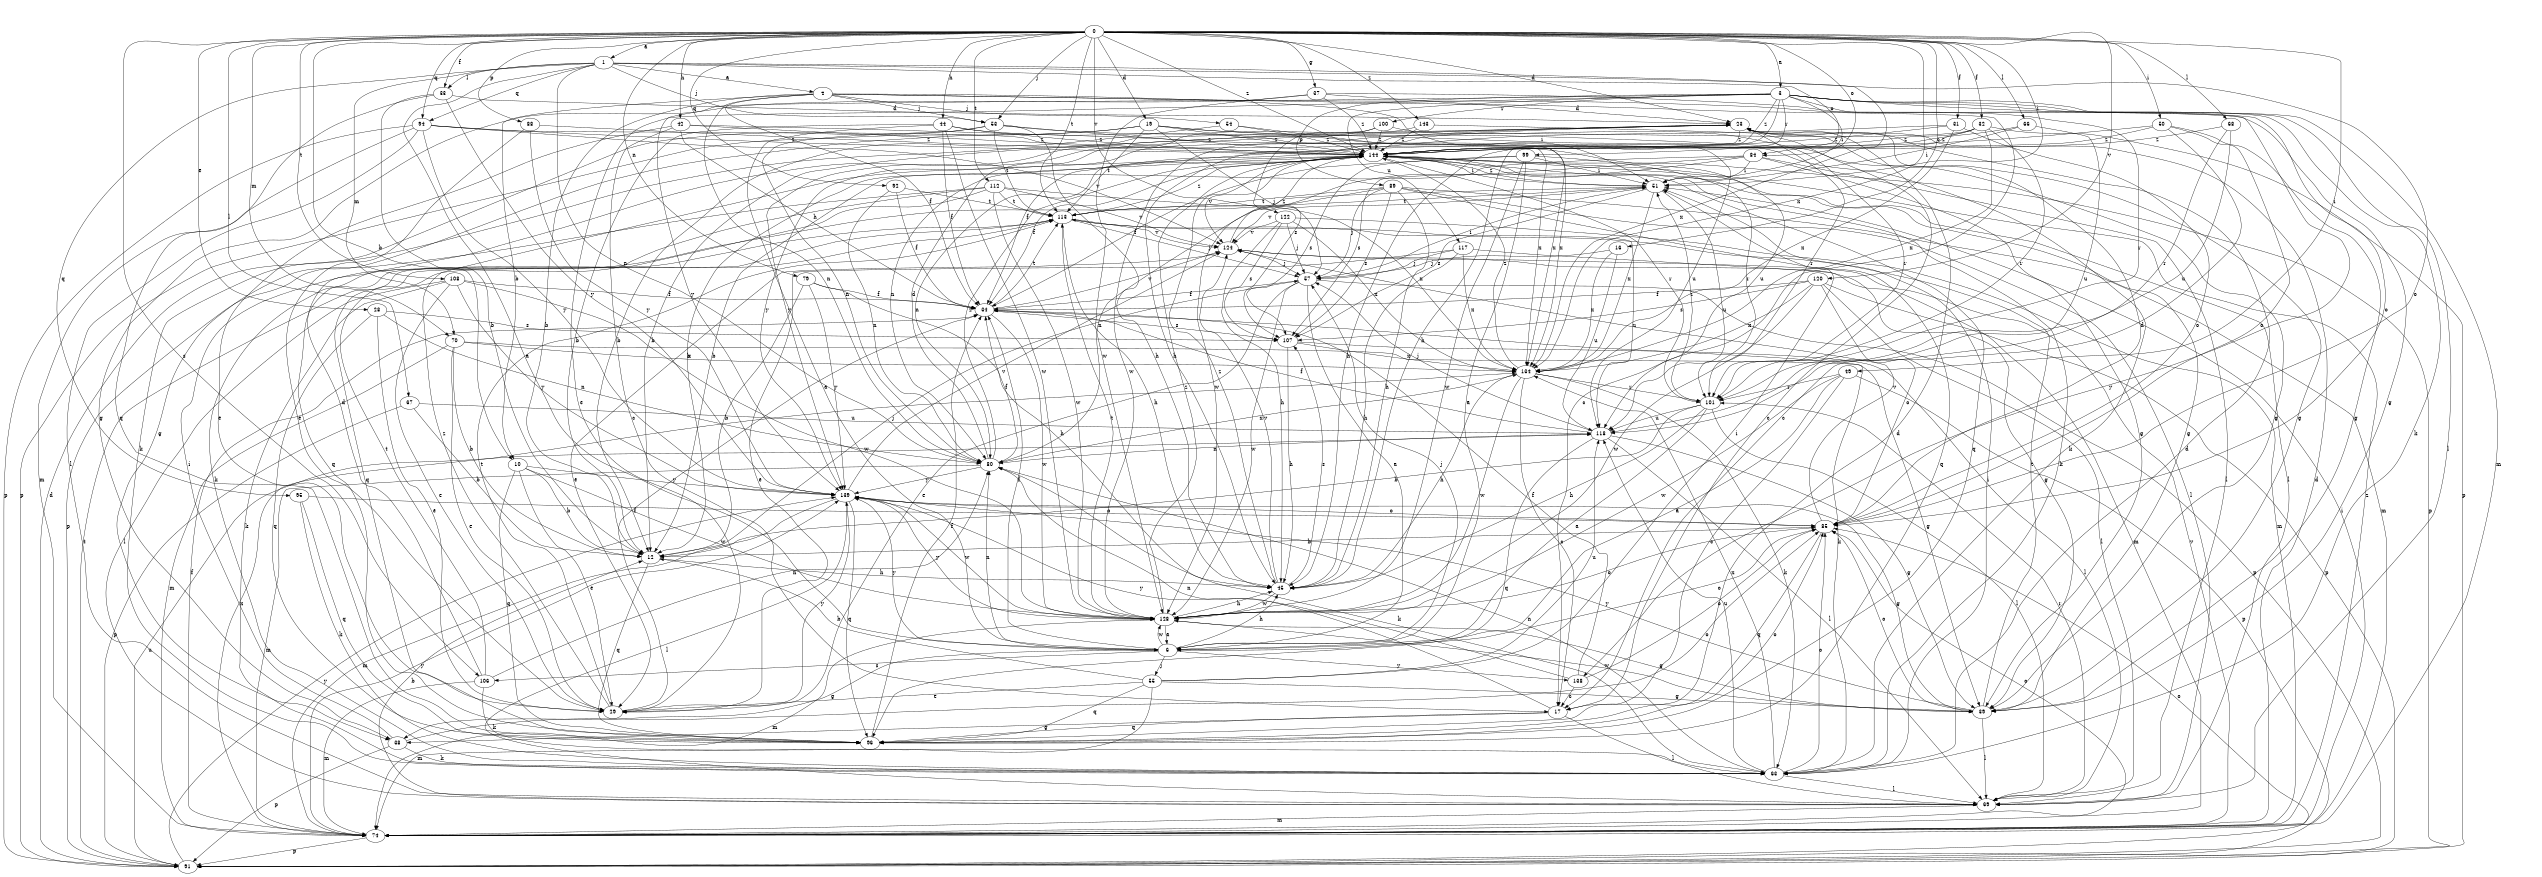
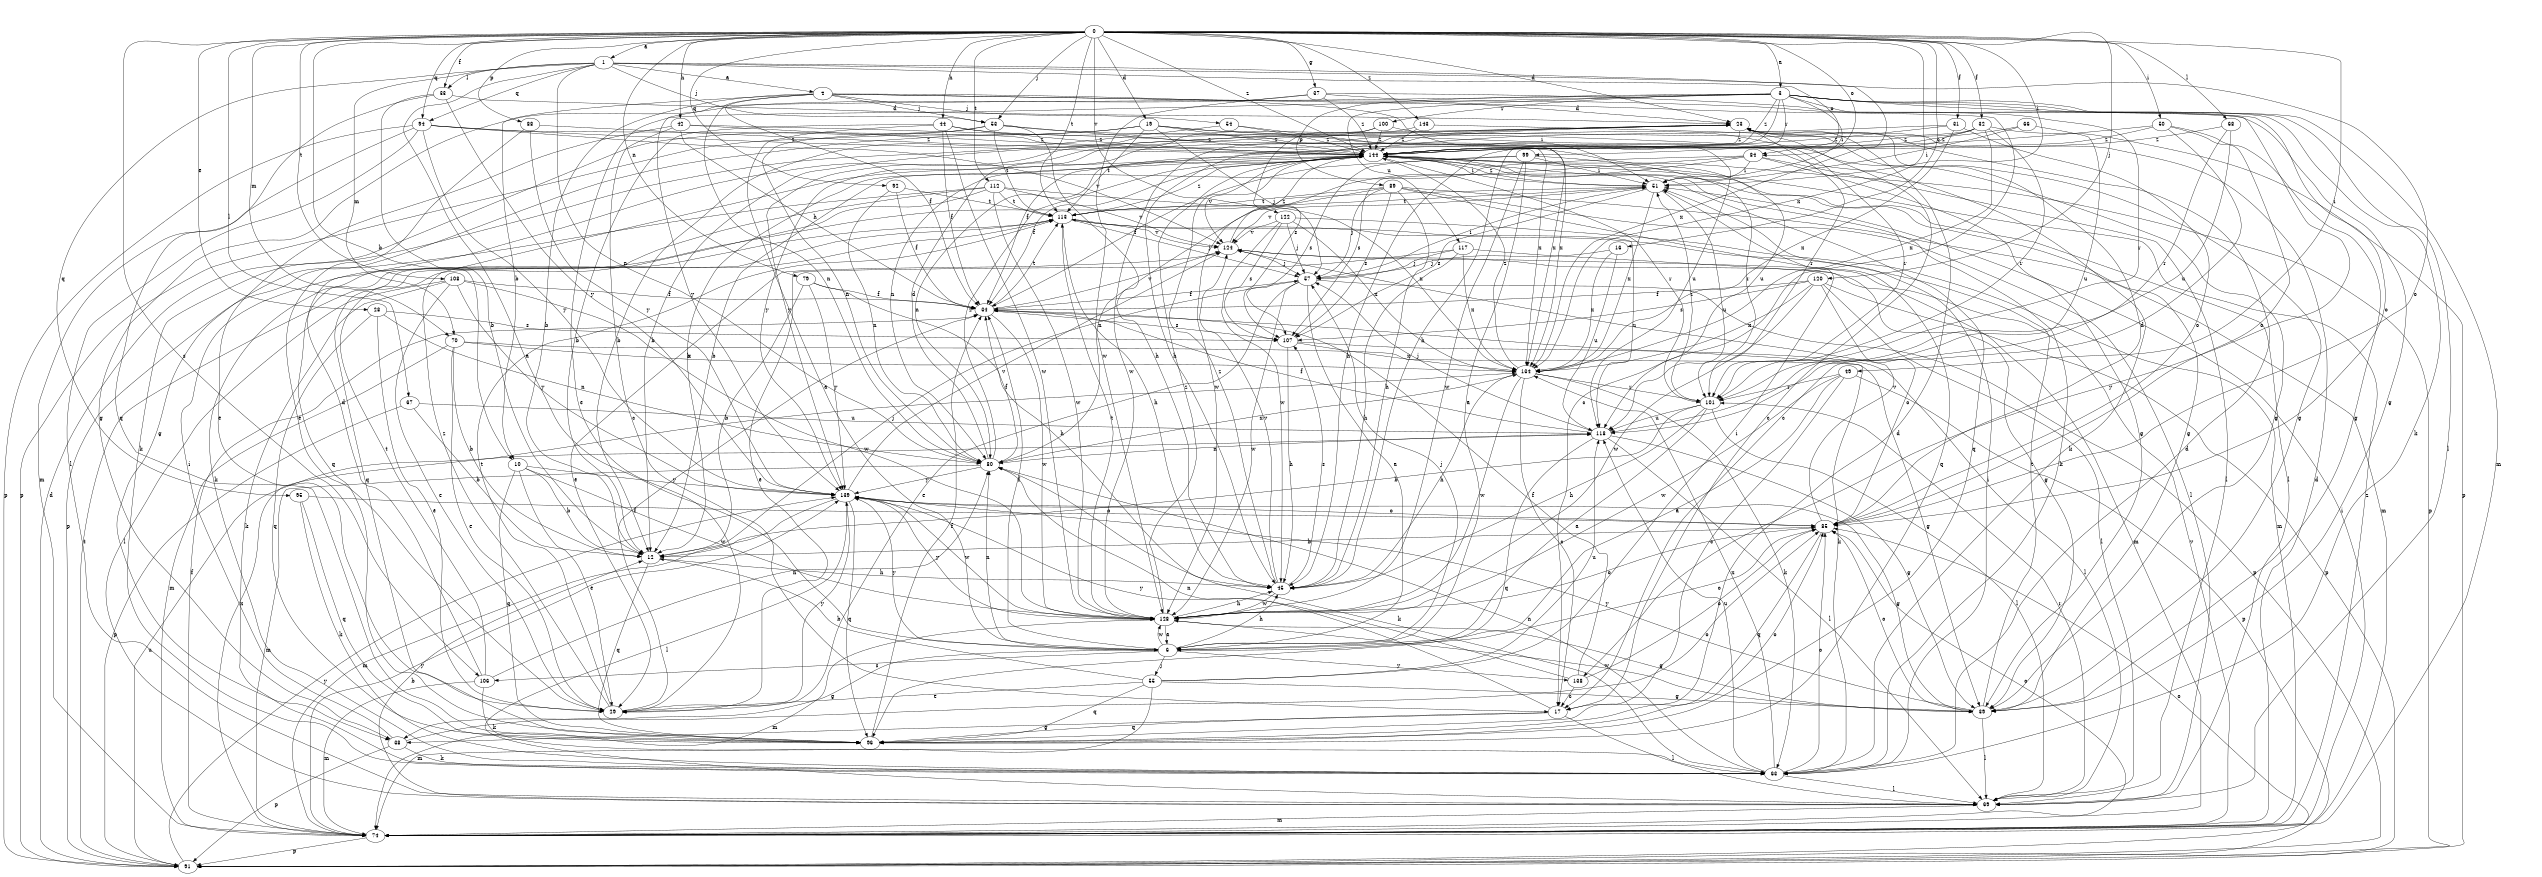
(1580, 36) -> none
(2110, 155) -> (2110, 155)
(1282, 403) -> (1282, 403)
